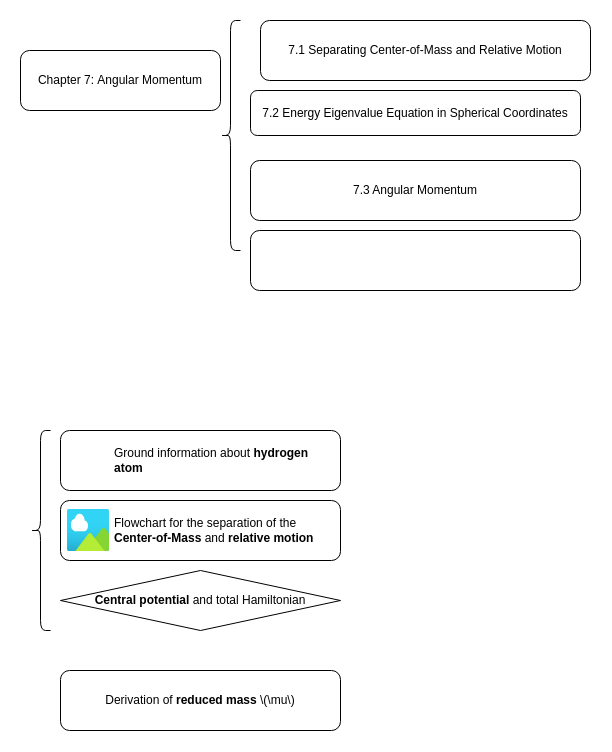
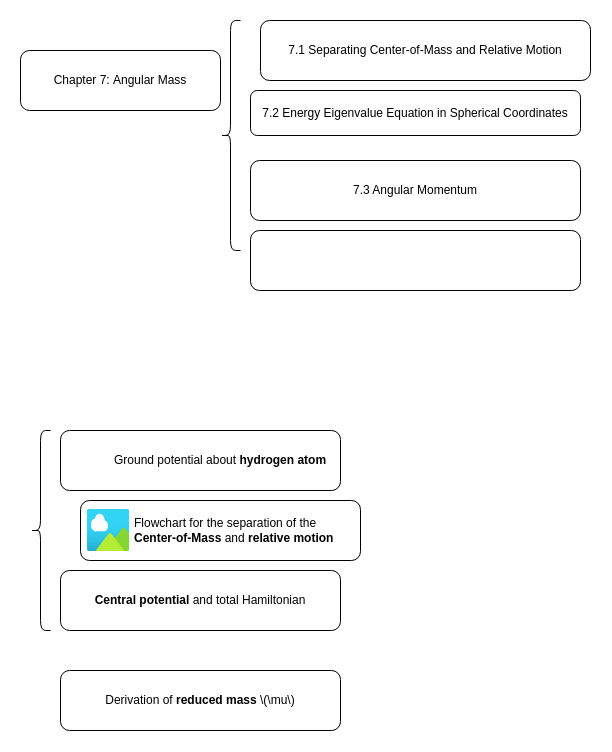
(121, 81) -> (121, 81)
(228, 461) -> (226, 461)
(201, 531) -> (221, 531)
(201, 601) -> (201, 601)
